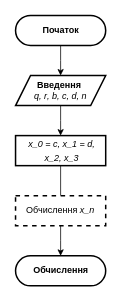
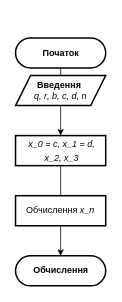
(60, 30) -> (60, 53)
(60, 210) -> (60, 210)
